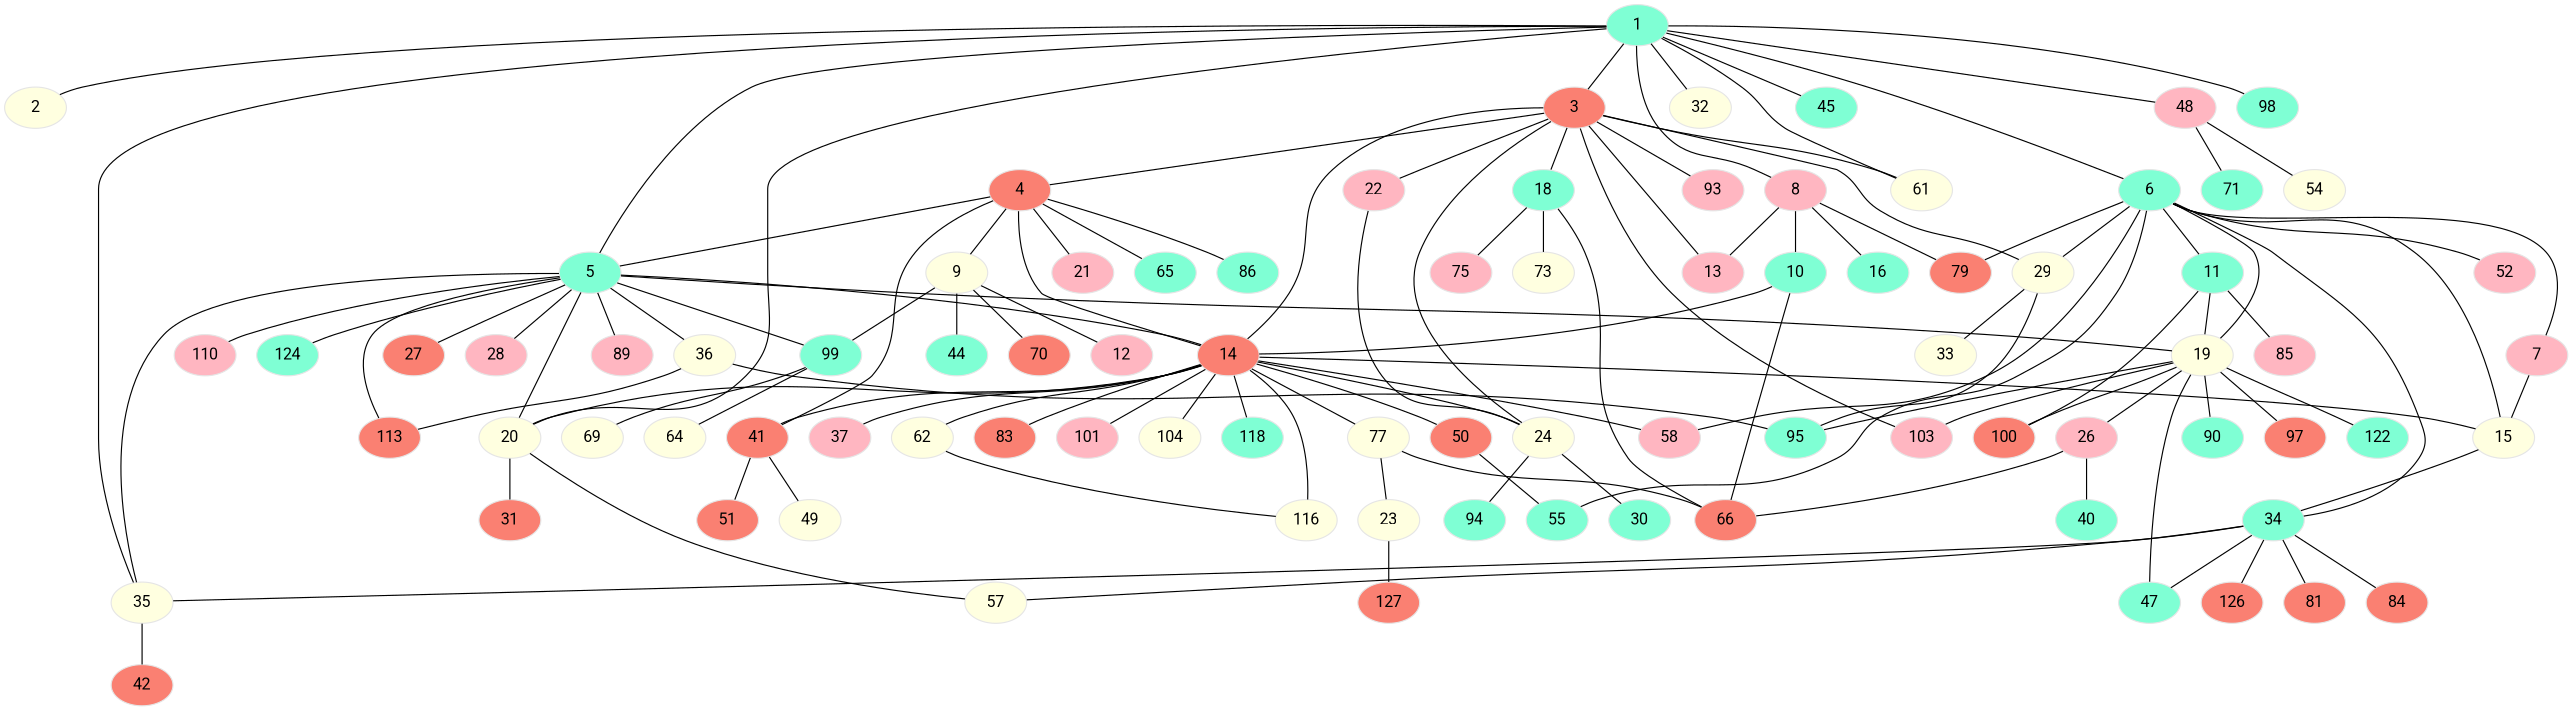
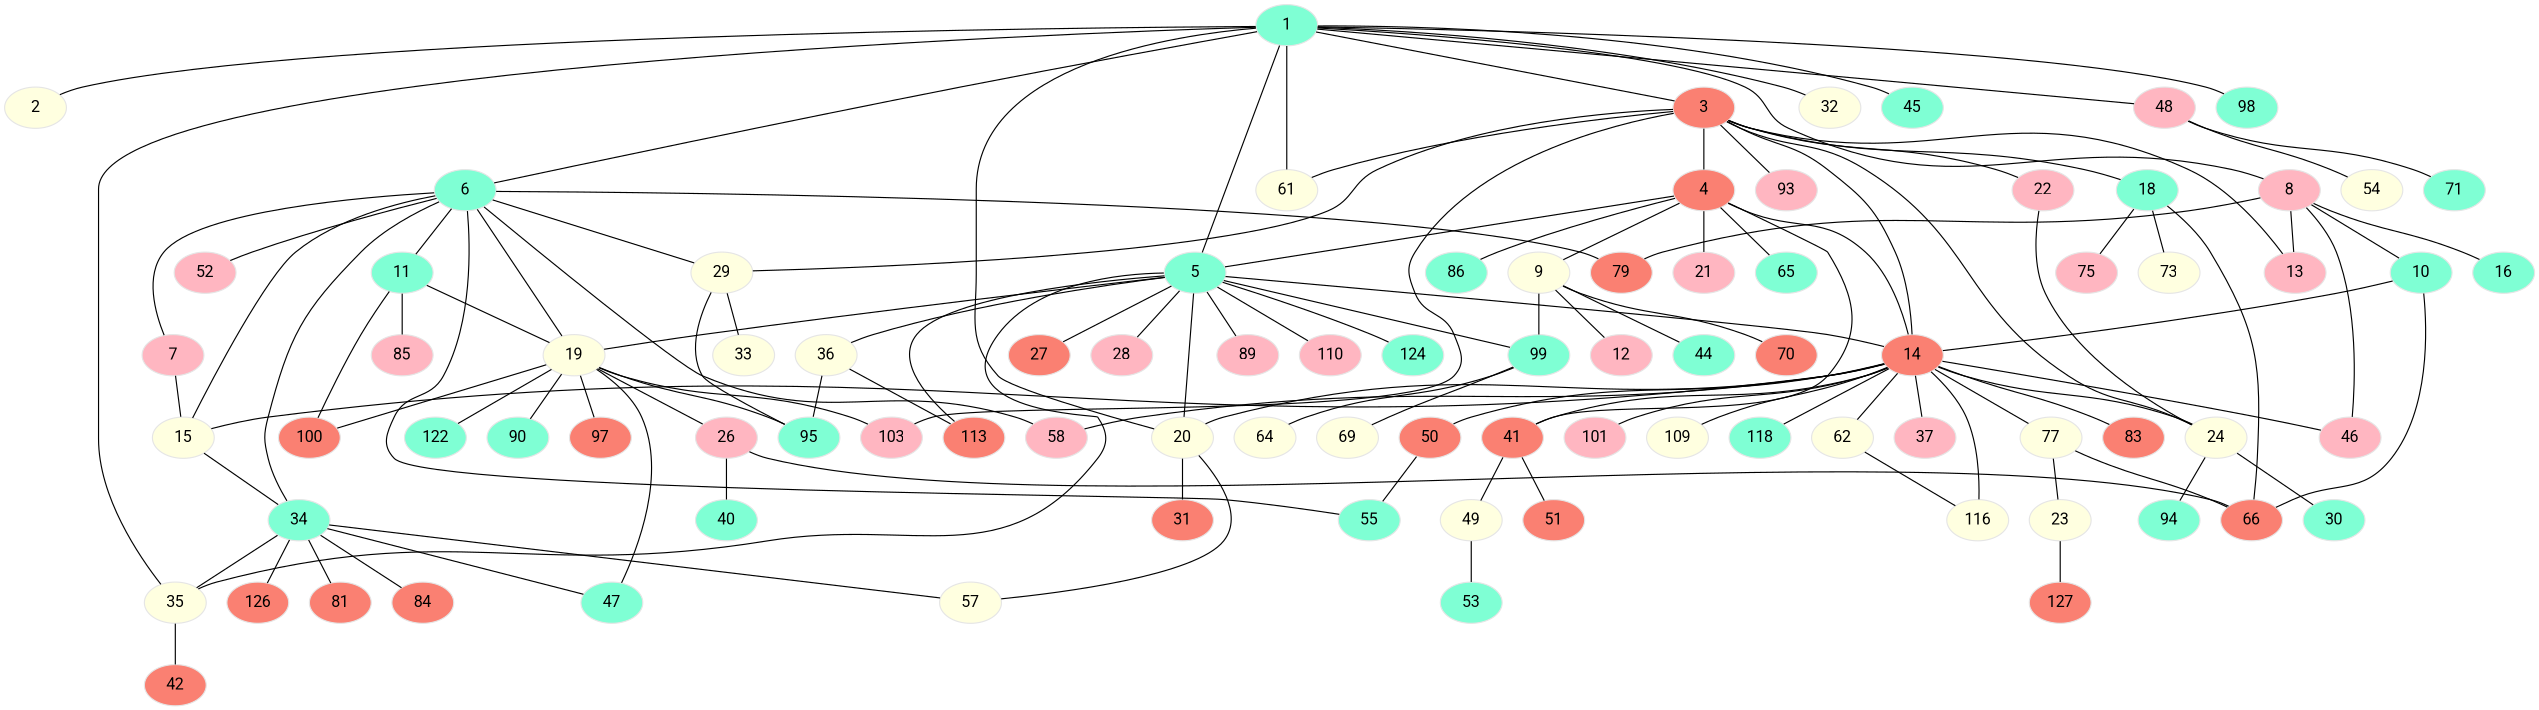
(1170, 438) -> (1678, 438)
none -> (2350, 438)
none -> (1471, 603)
